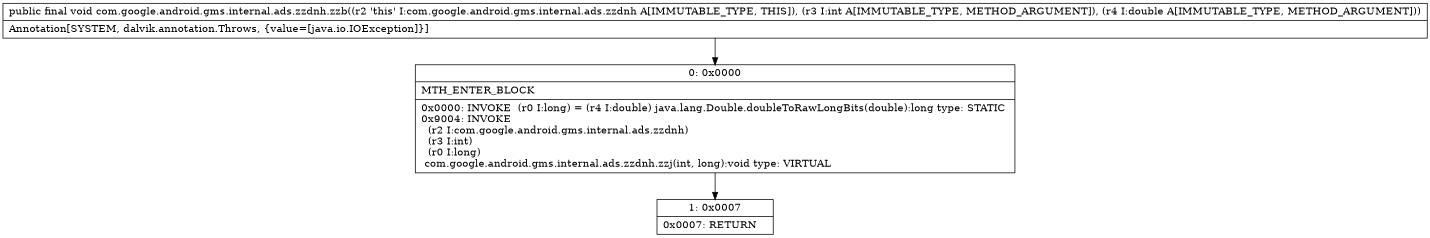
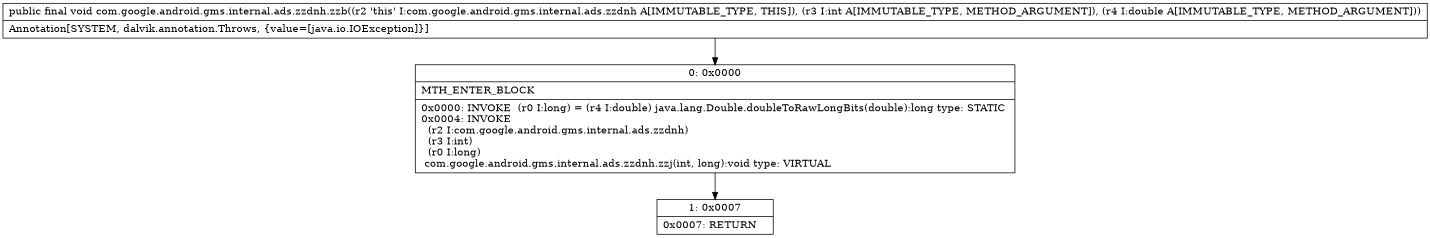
(470, 119) -> (470, 119)
